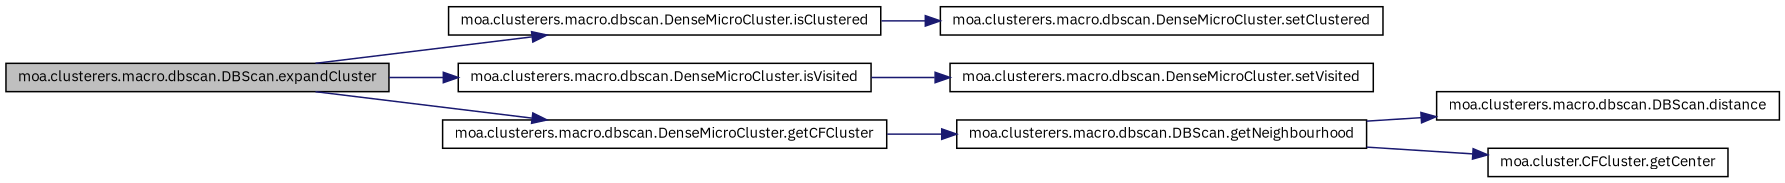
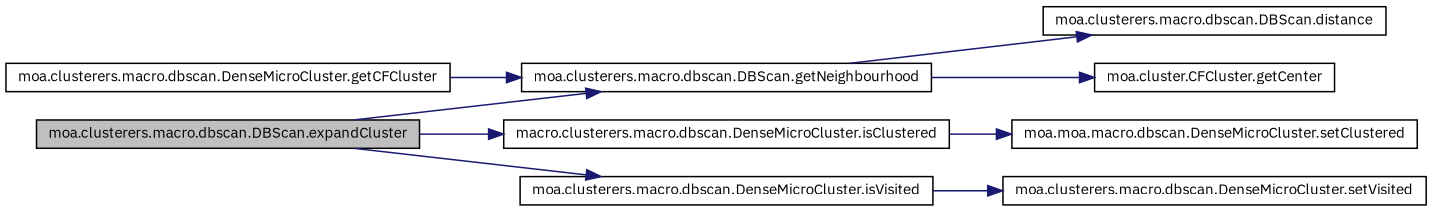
(665, 21) -> (727, 134)
(1162, 21) -> (1215, 134)
(424, 105) -> (470, 107)
